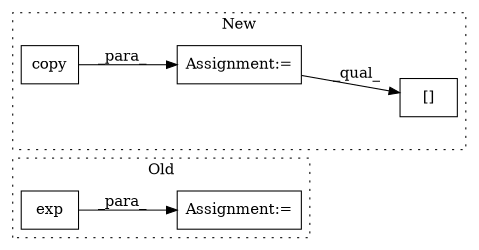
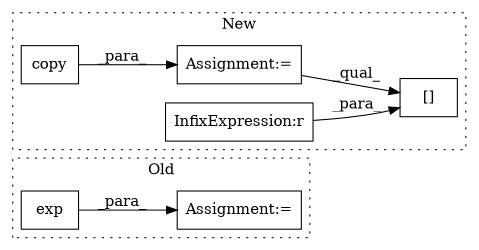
none -> (239, 122)
